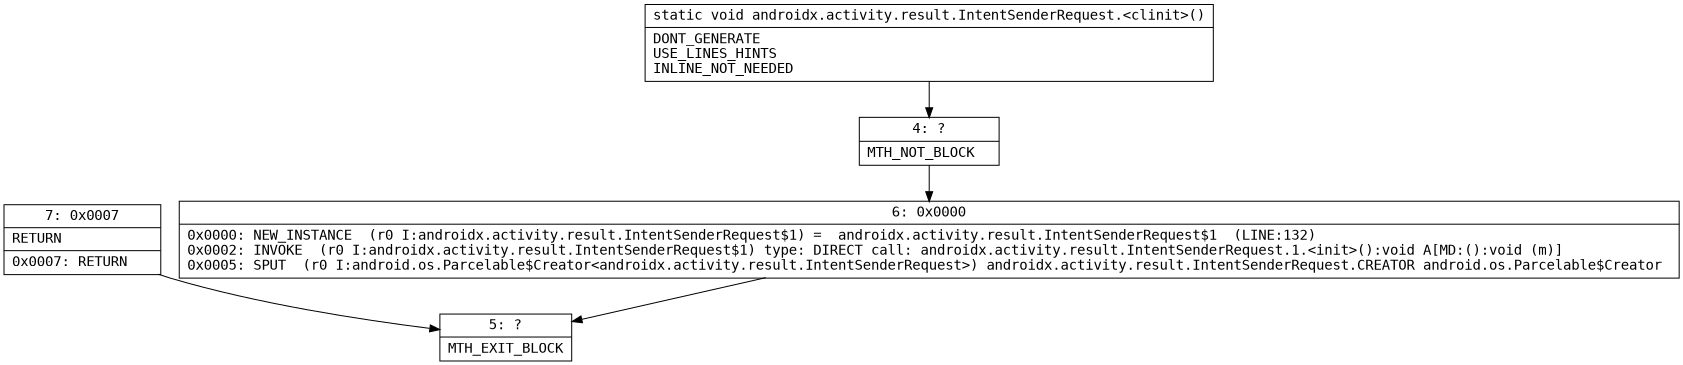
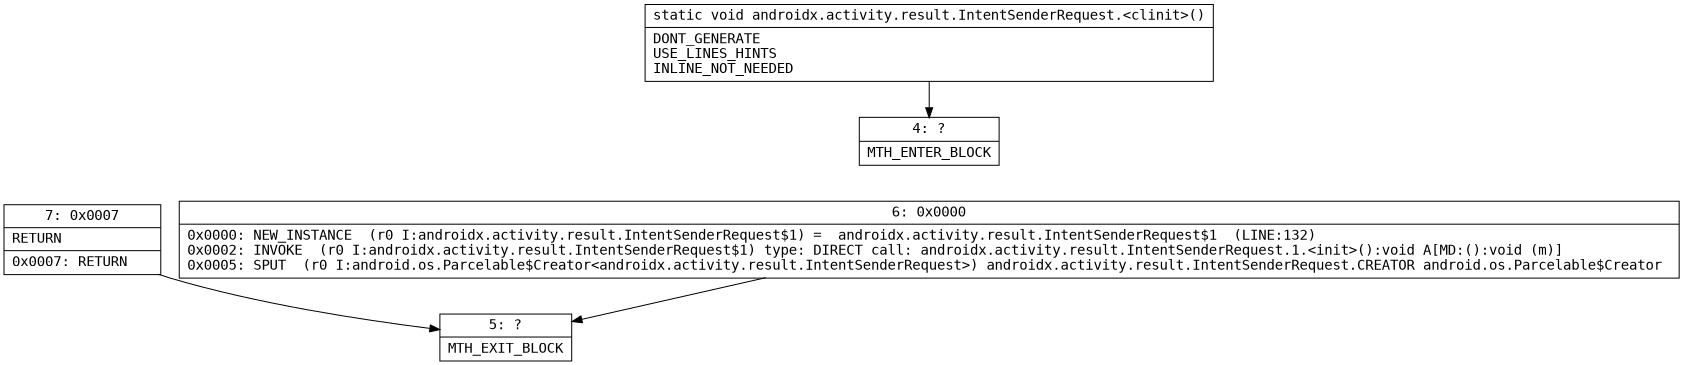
(921, 153) -> (929, 153)
(929, 178) -> none
